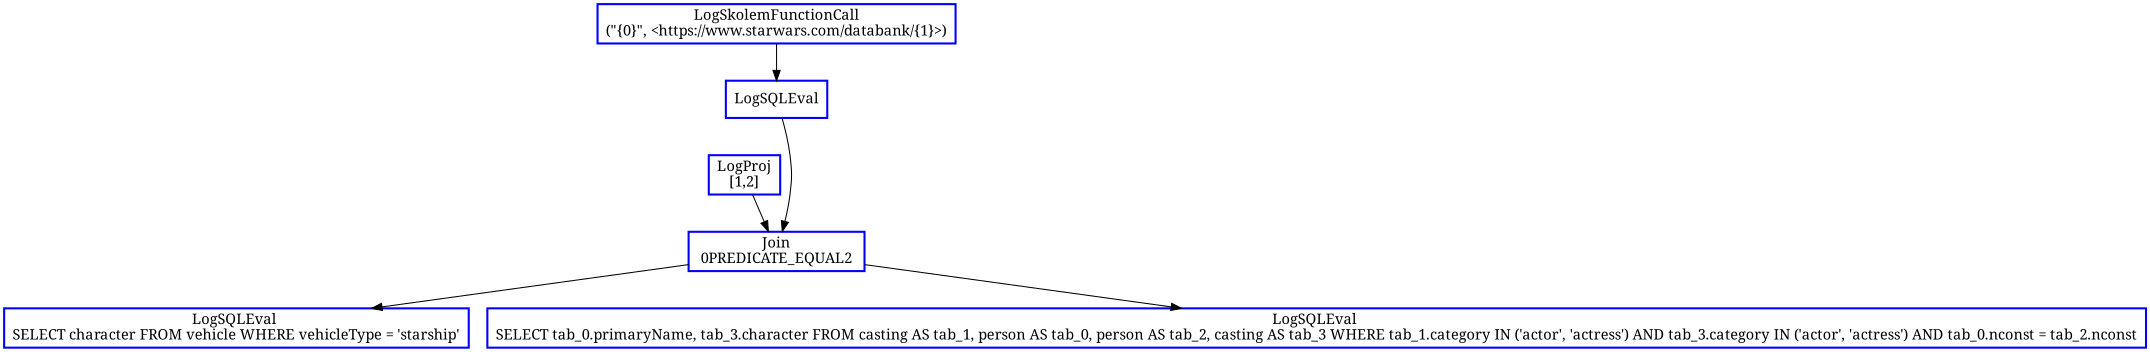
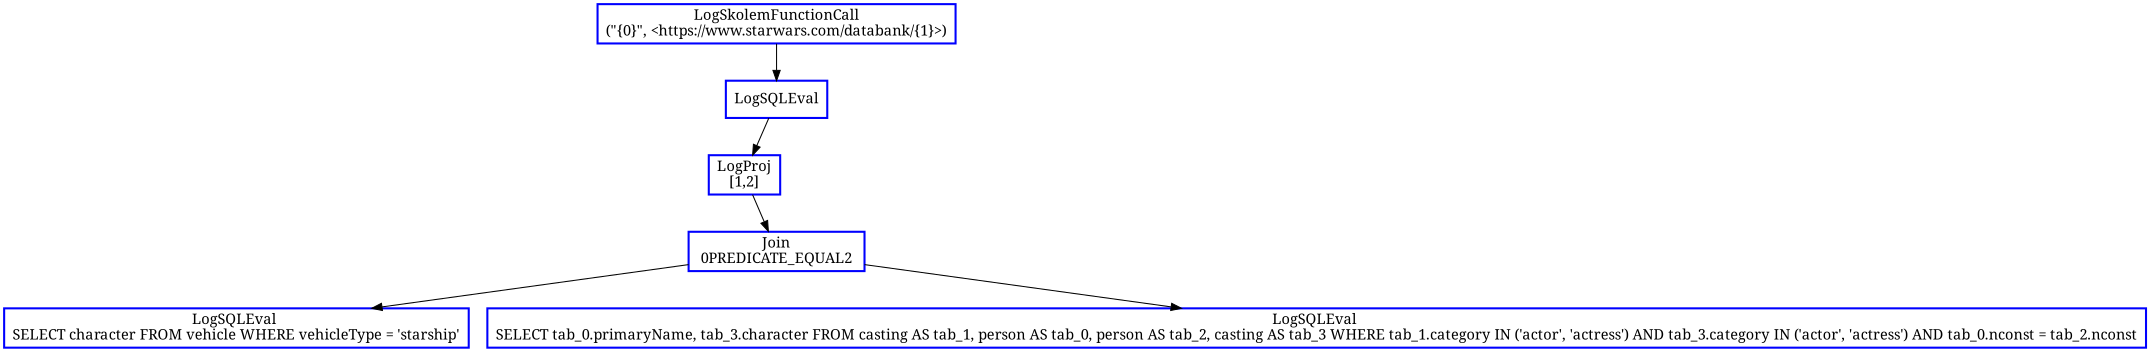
(791, 170) -> (763, 132)
